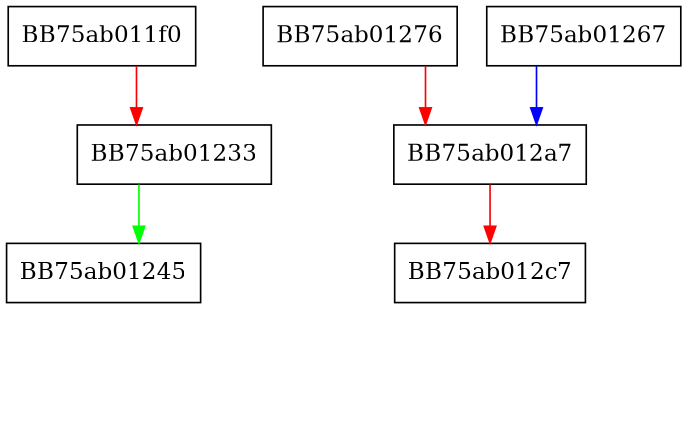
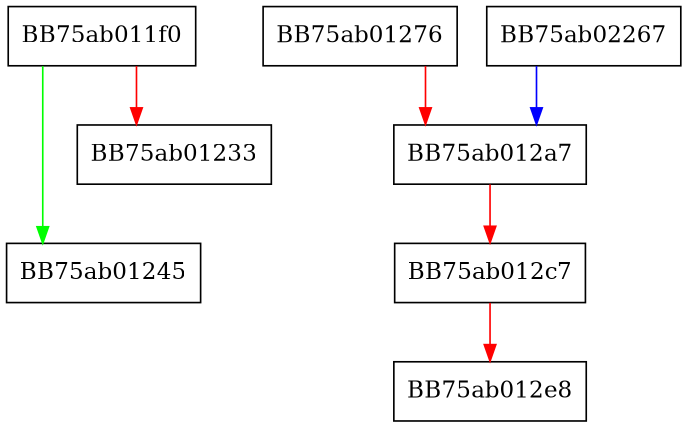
(584, 36) -> (584, 36)
(139, 205) -> (43, 146)
none -> (490, 391)
